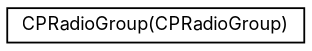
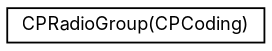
(156, 25) -> (136, 25)
